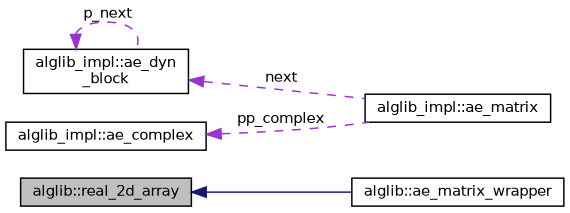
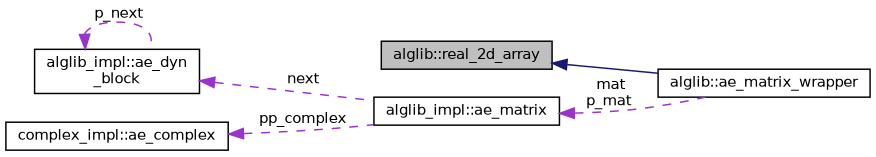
none -> (641, 109)
(106, 136) -> (117, 136)
